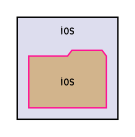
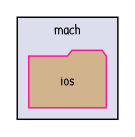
(68, 31) -> (68, 31)
